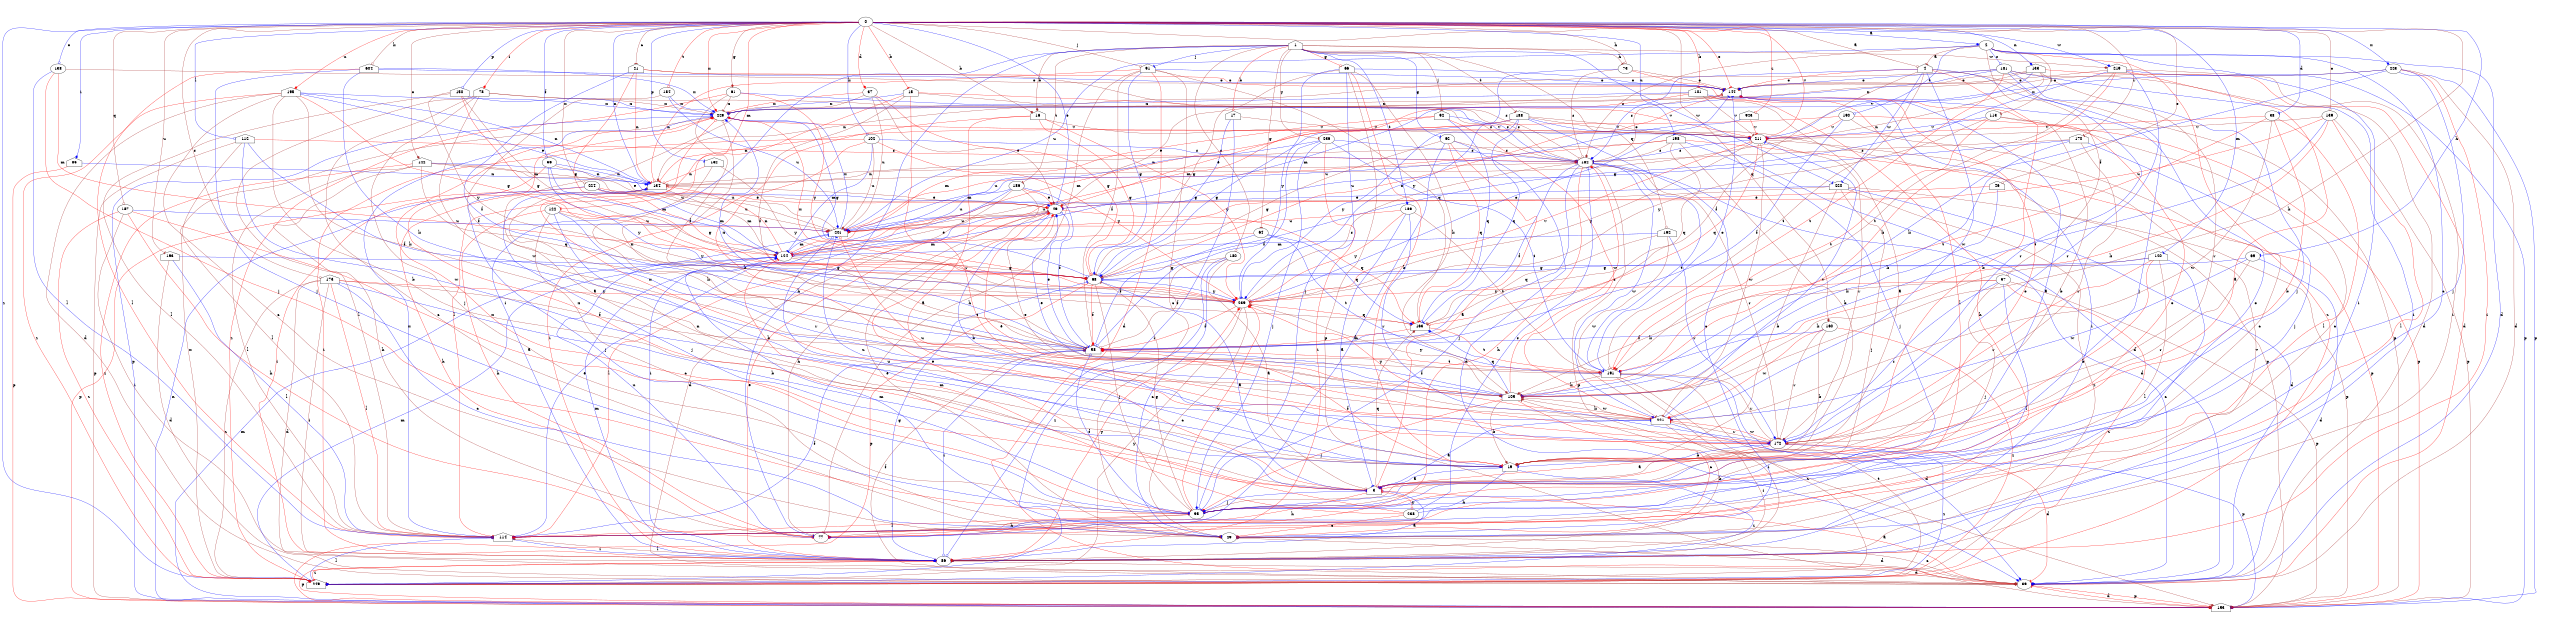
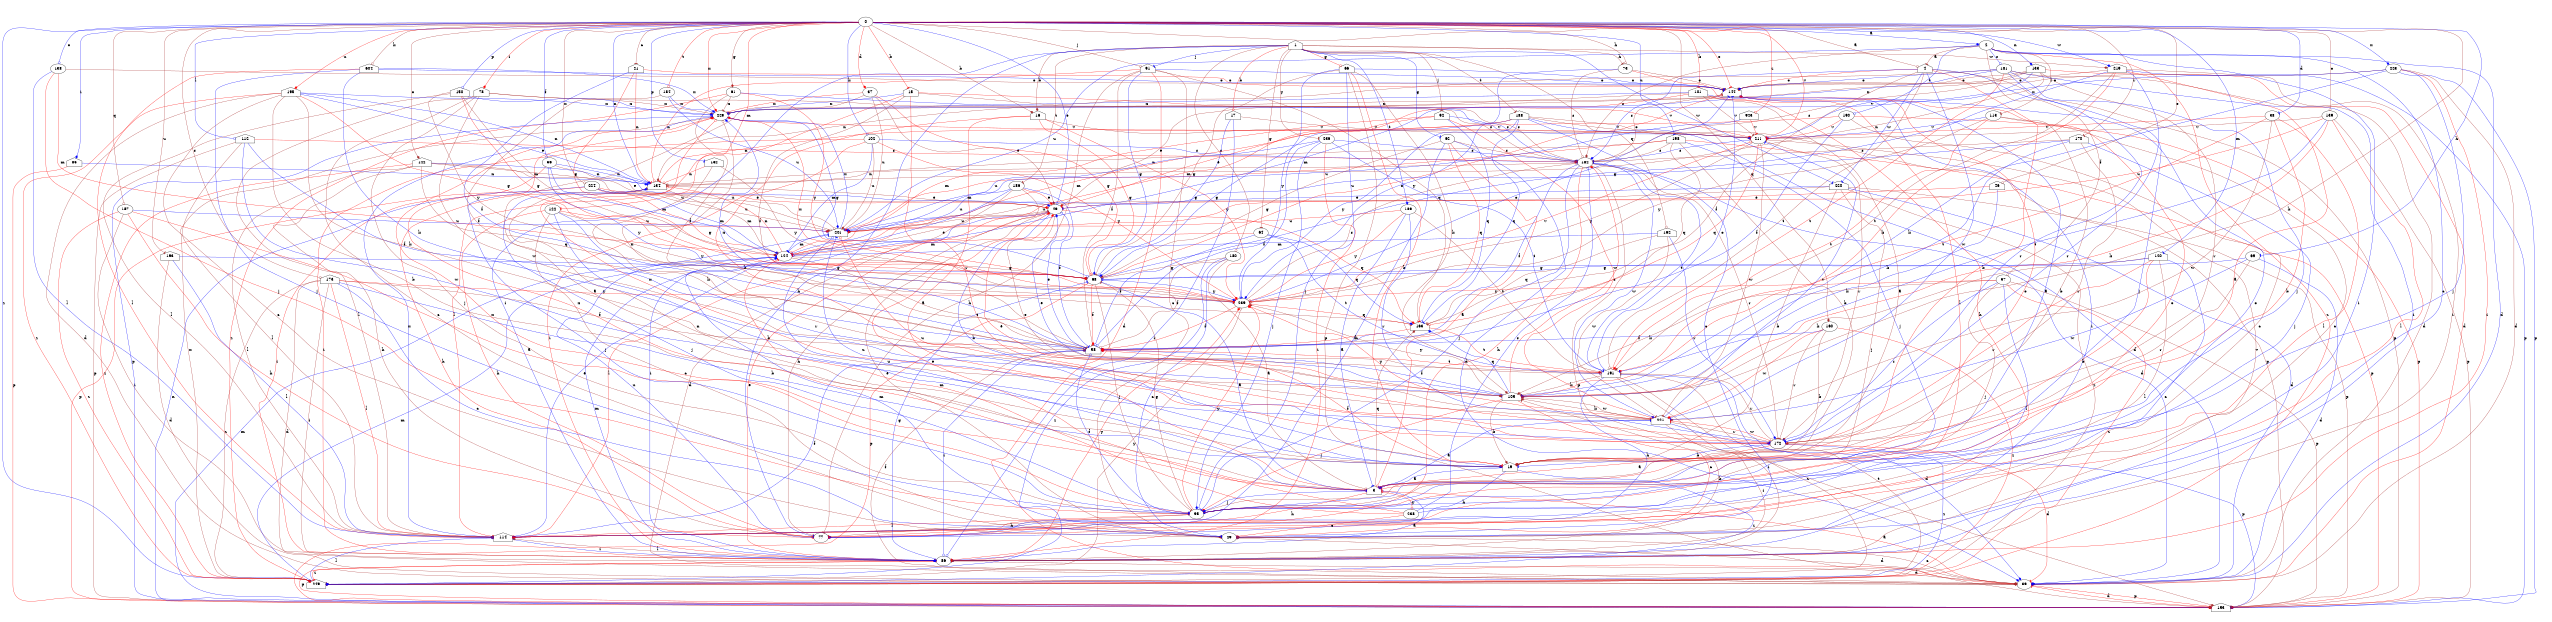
(1094, 86) -> (1808, 111)
(1179, 419) -> none
none -> (1241, 530)
